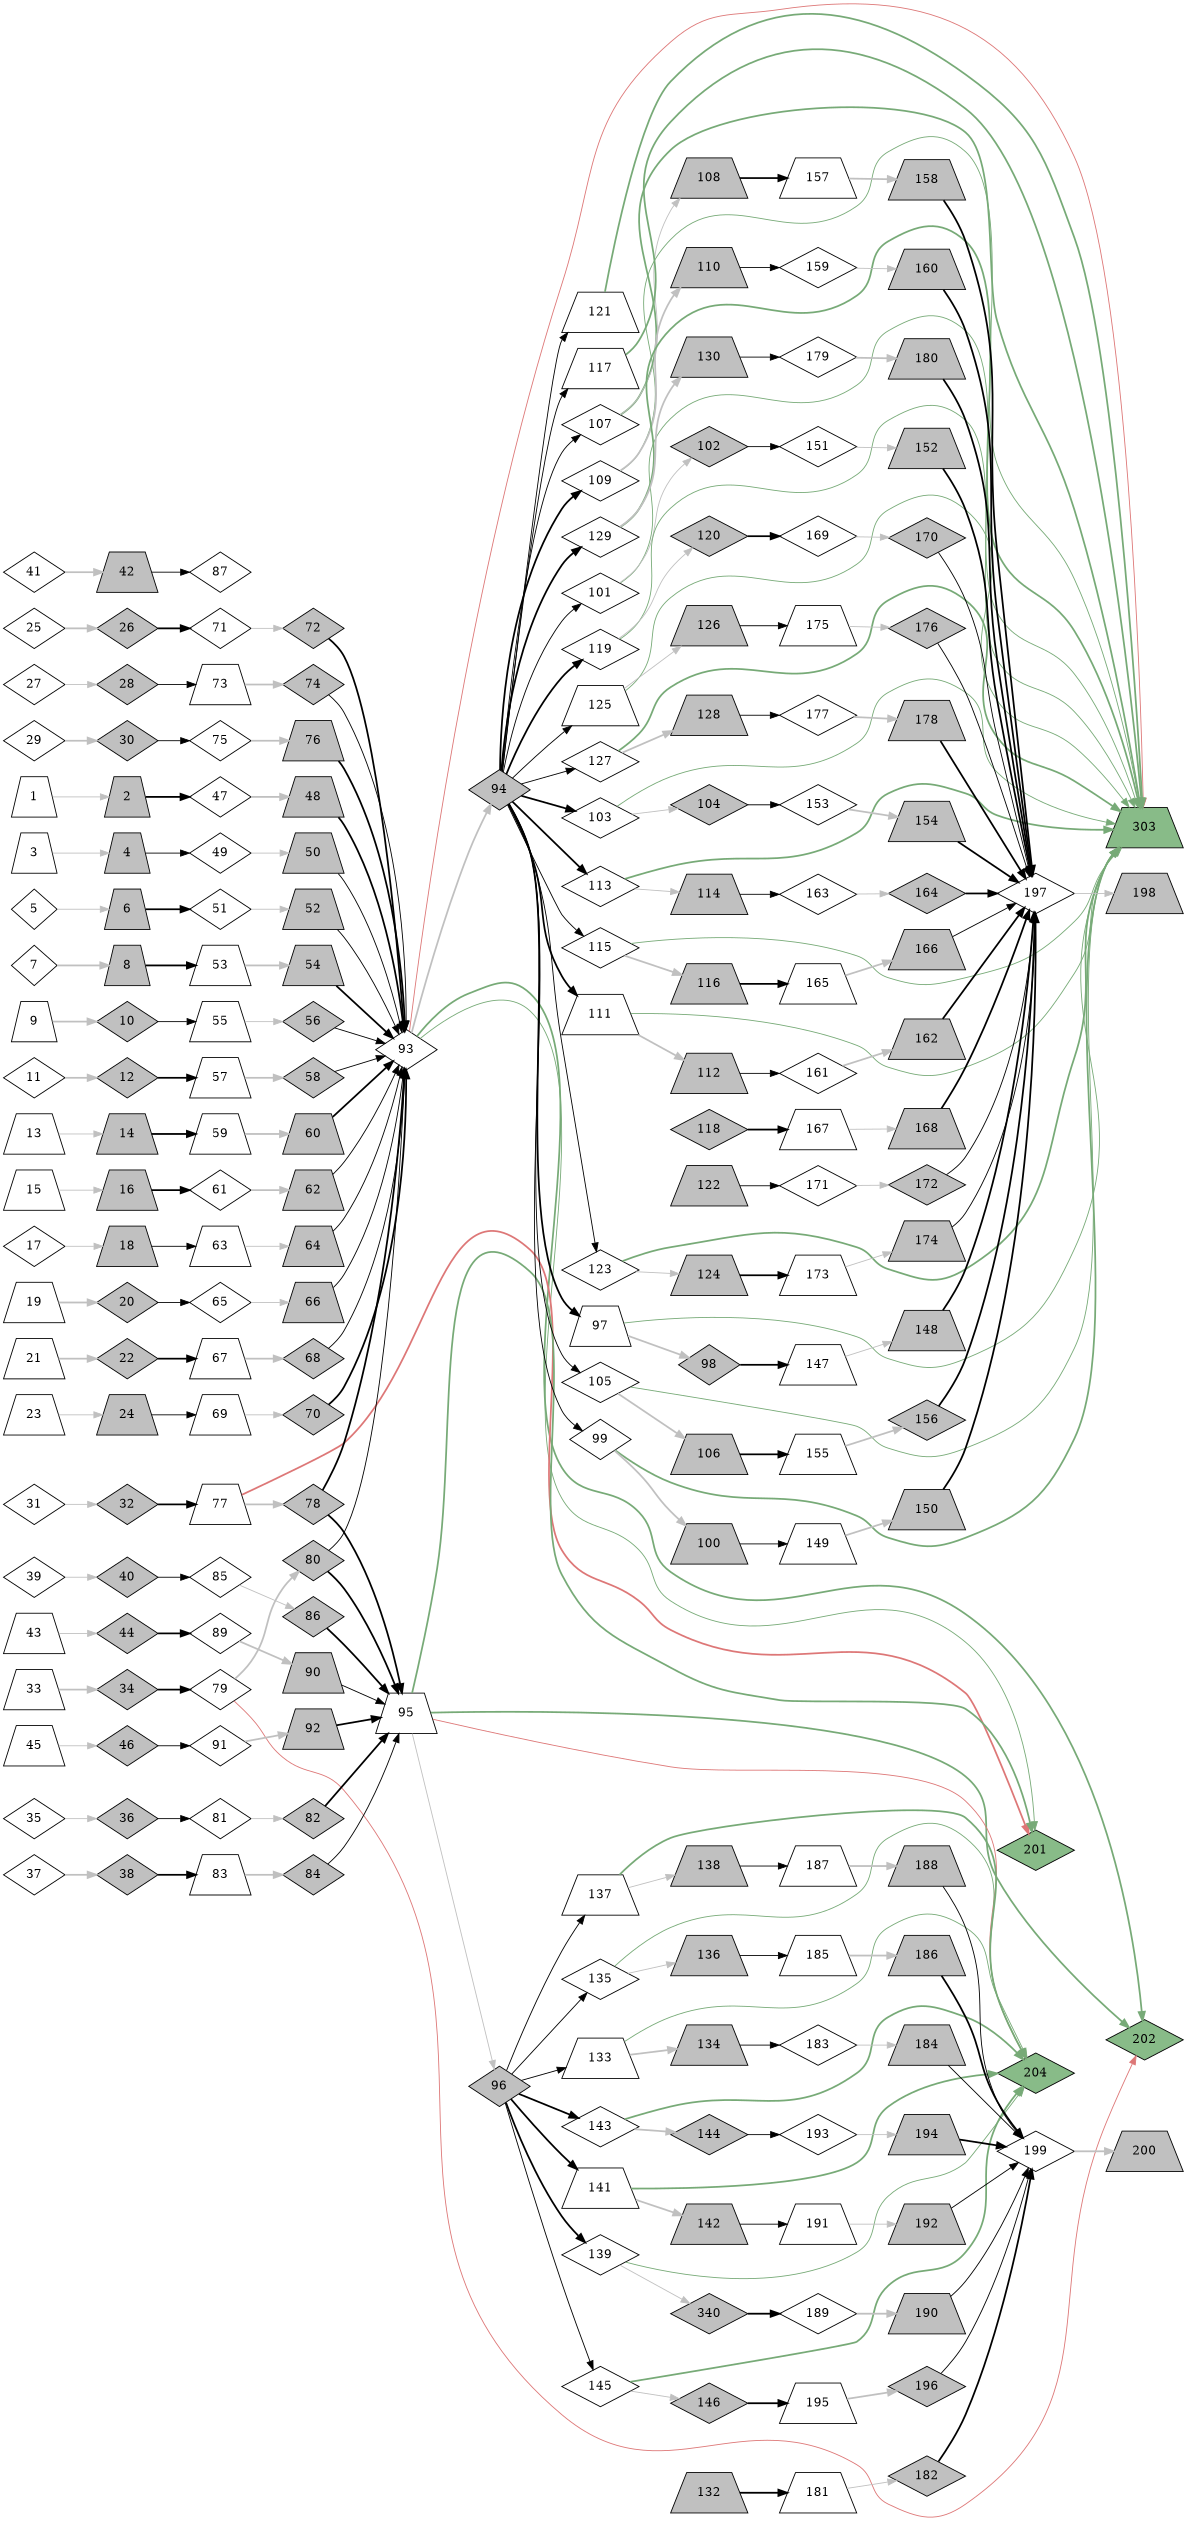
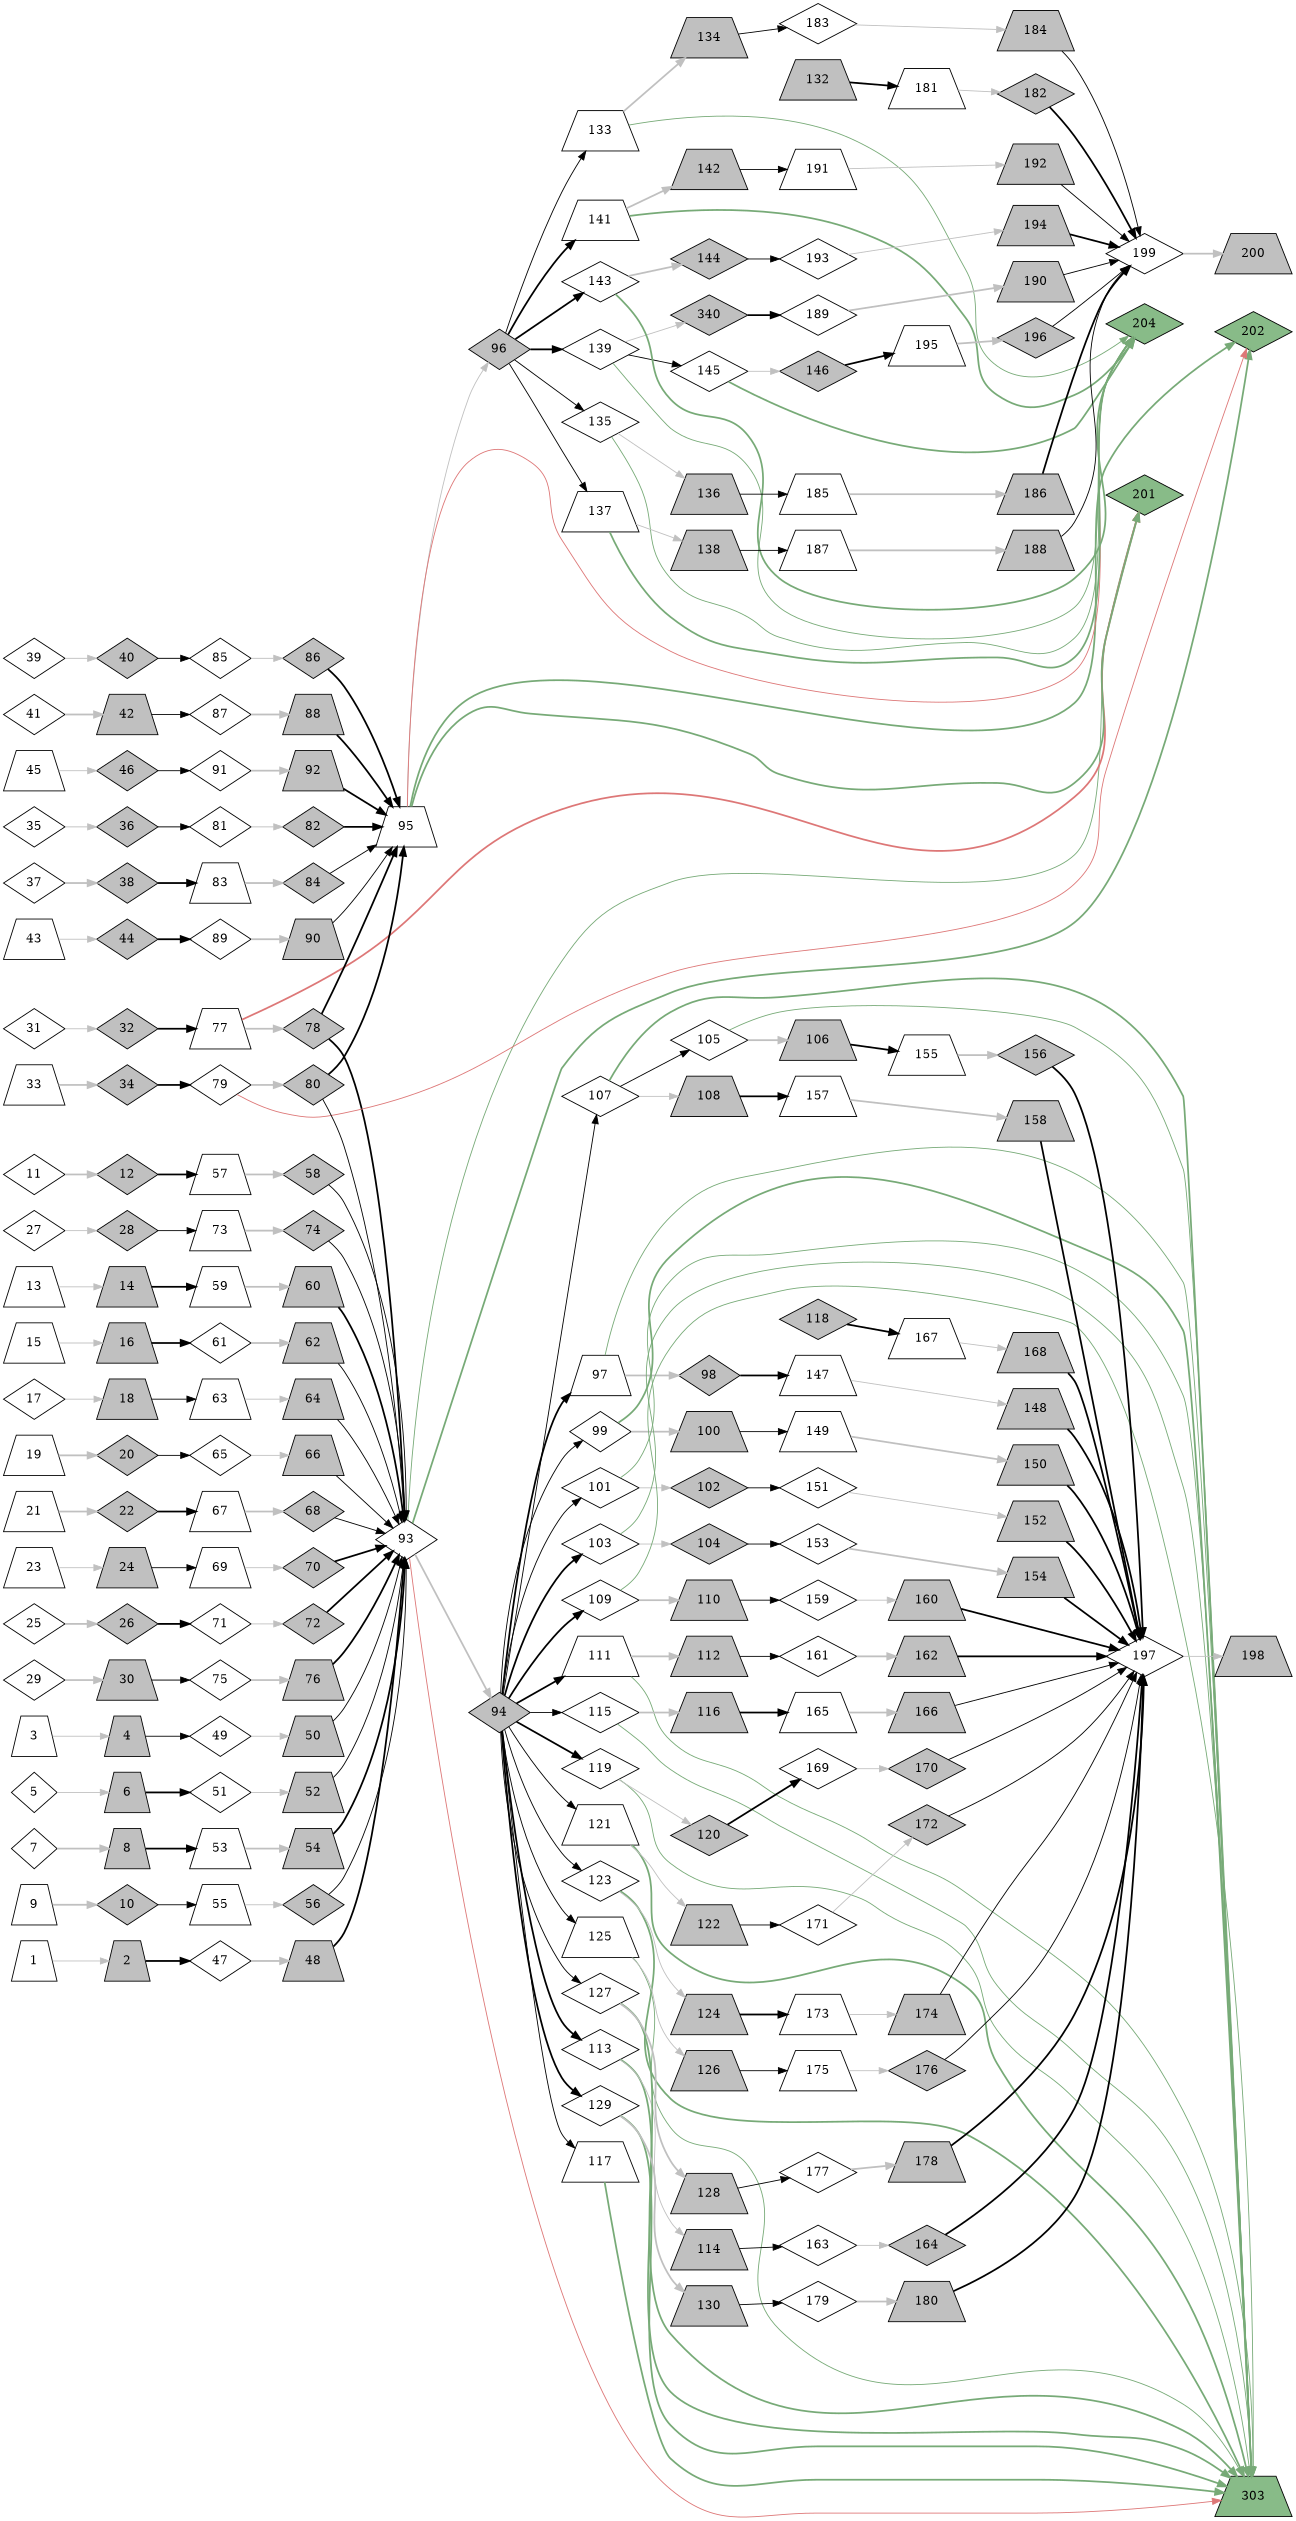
none -> (313, 715)
(127, 741) -> (127, 1680)
(537, 1087) -> (651, 1070)
none -> (655, 1873)
(545, 2233) -> (646, 359)
